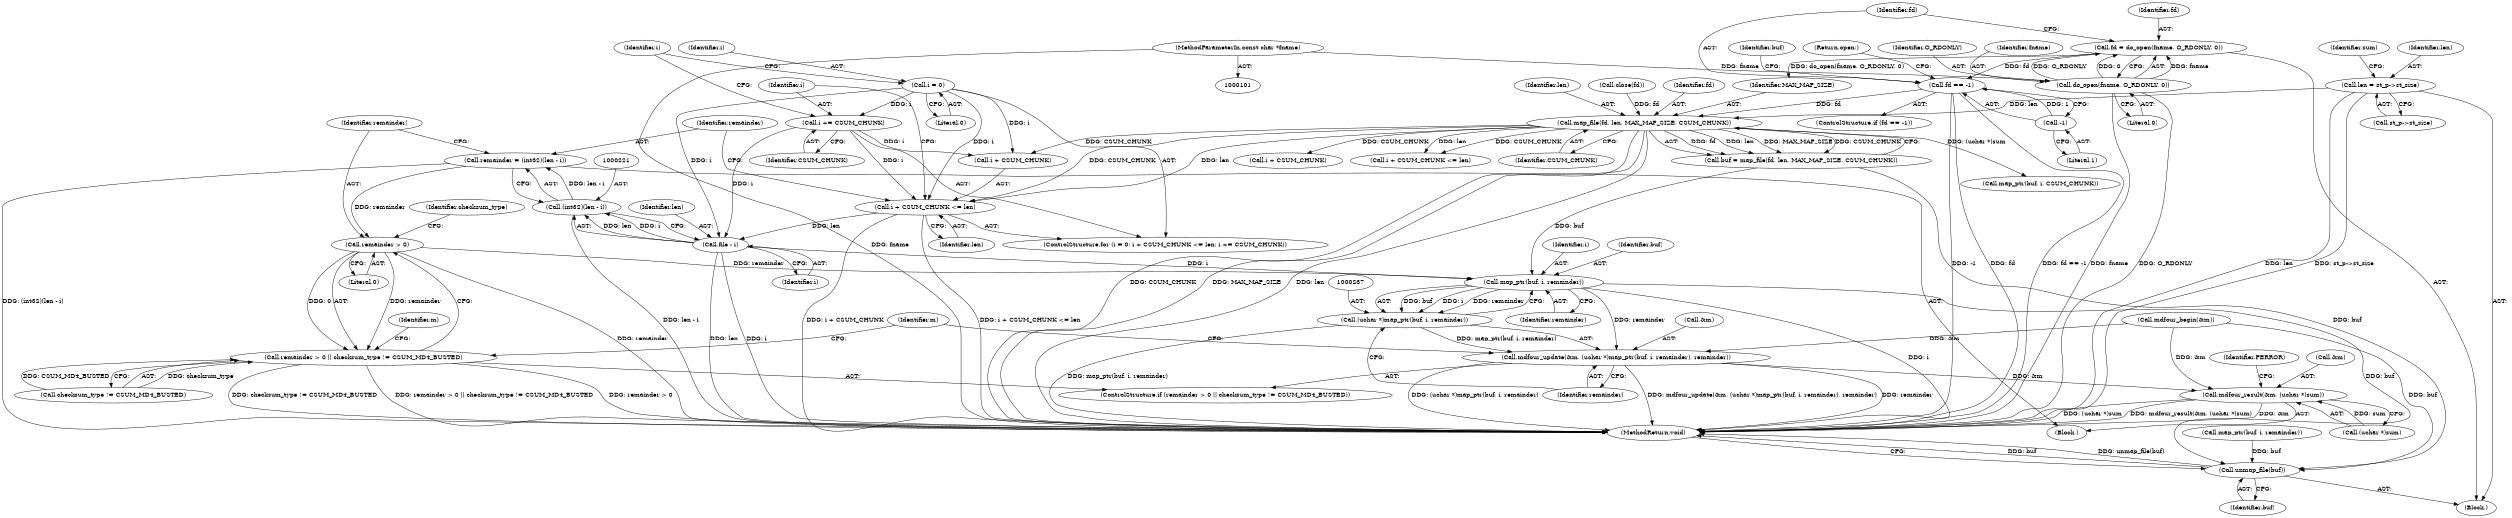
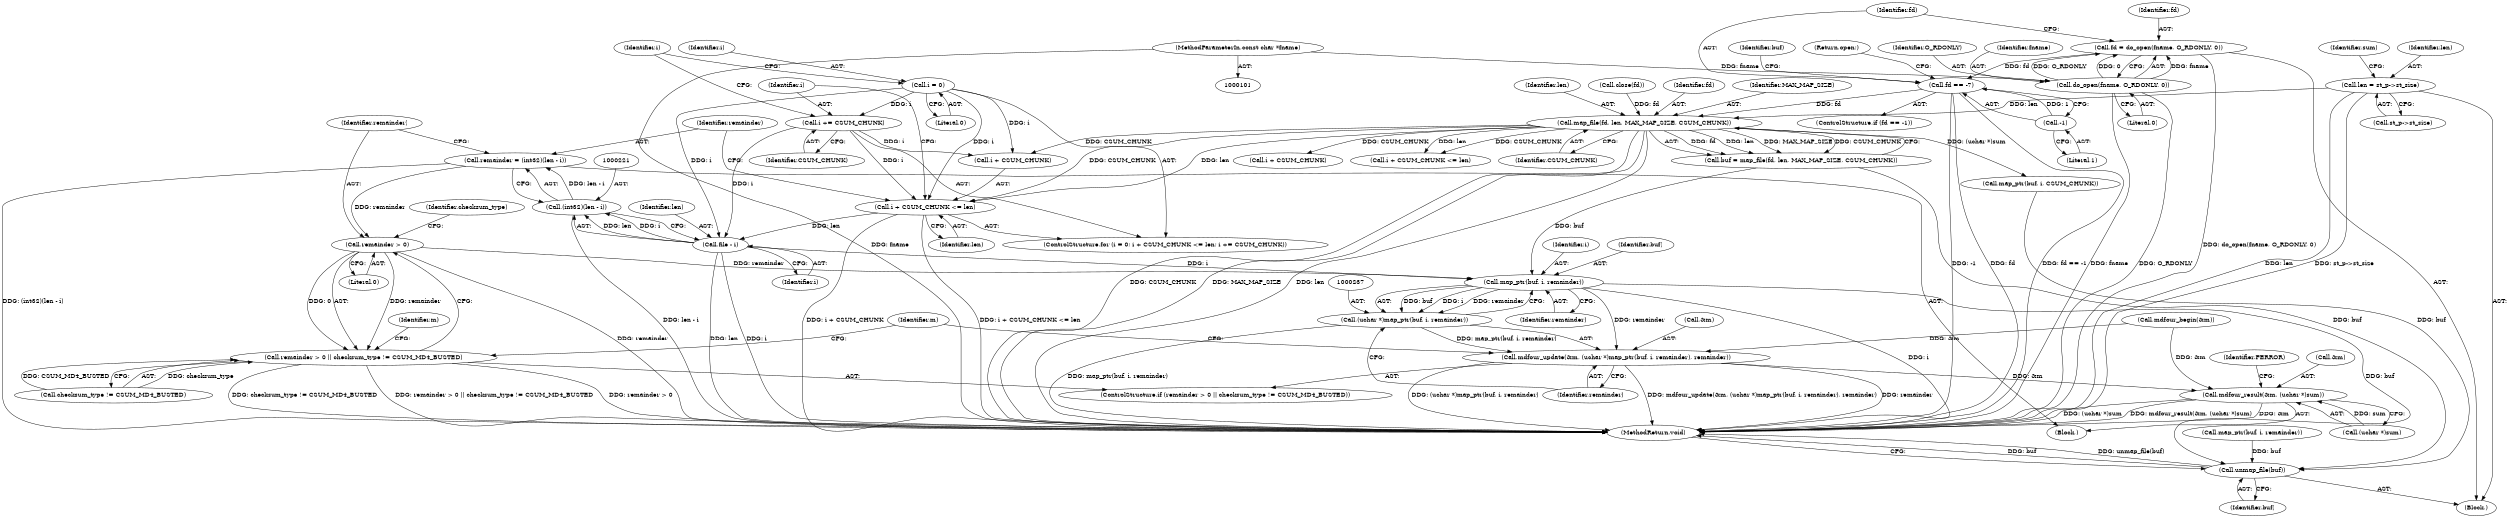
(1939, 58) -> (2077, 372)
(1952, 86) -> (1952, 86)
(2402, 389) -> (2333, 308)
